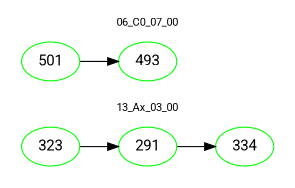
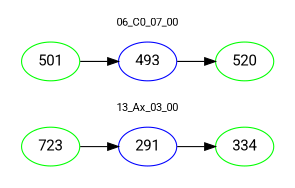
(148, 61) -> (148, 61)
none -> (245, 61)
(51, 147) -> (51, 147)
(148, 147) -> (148, 147)
